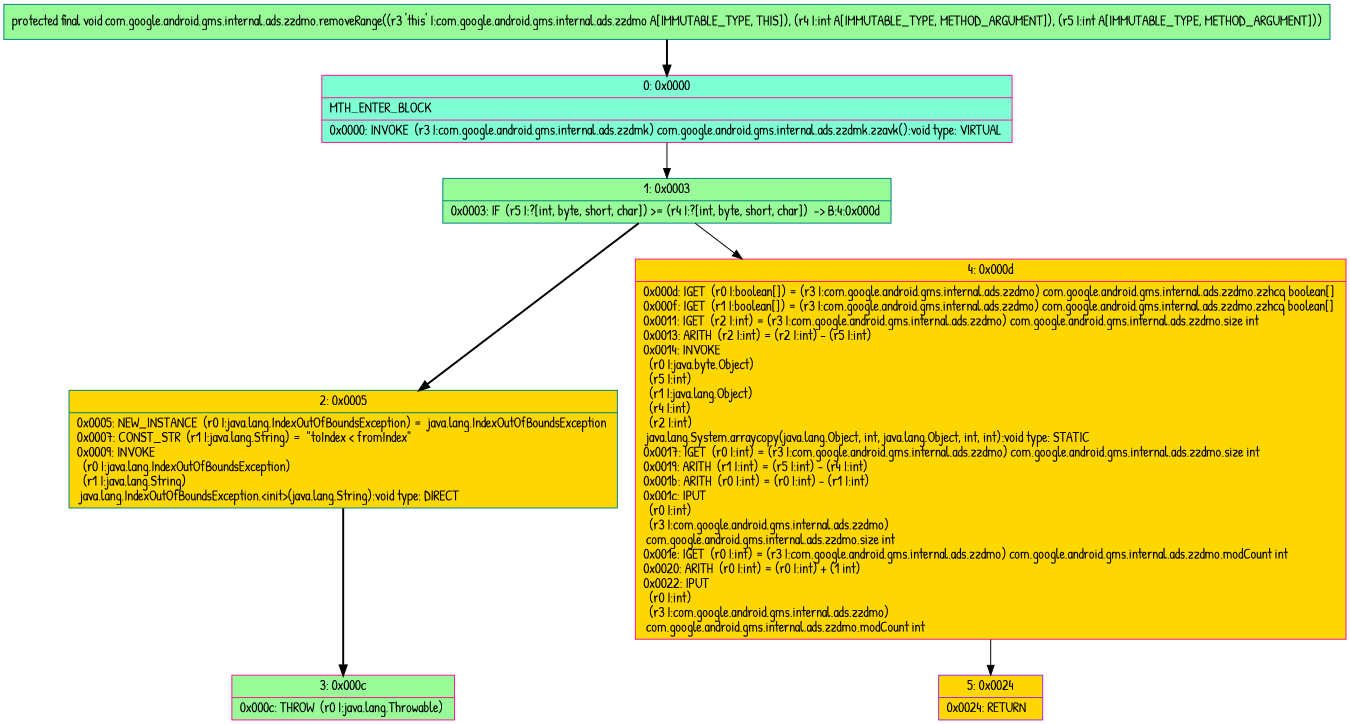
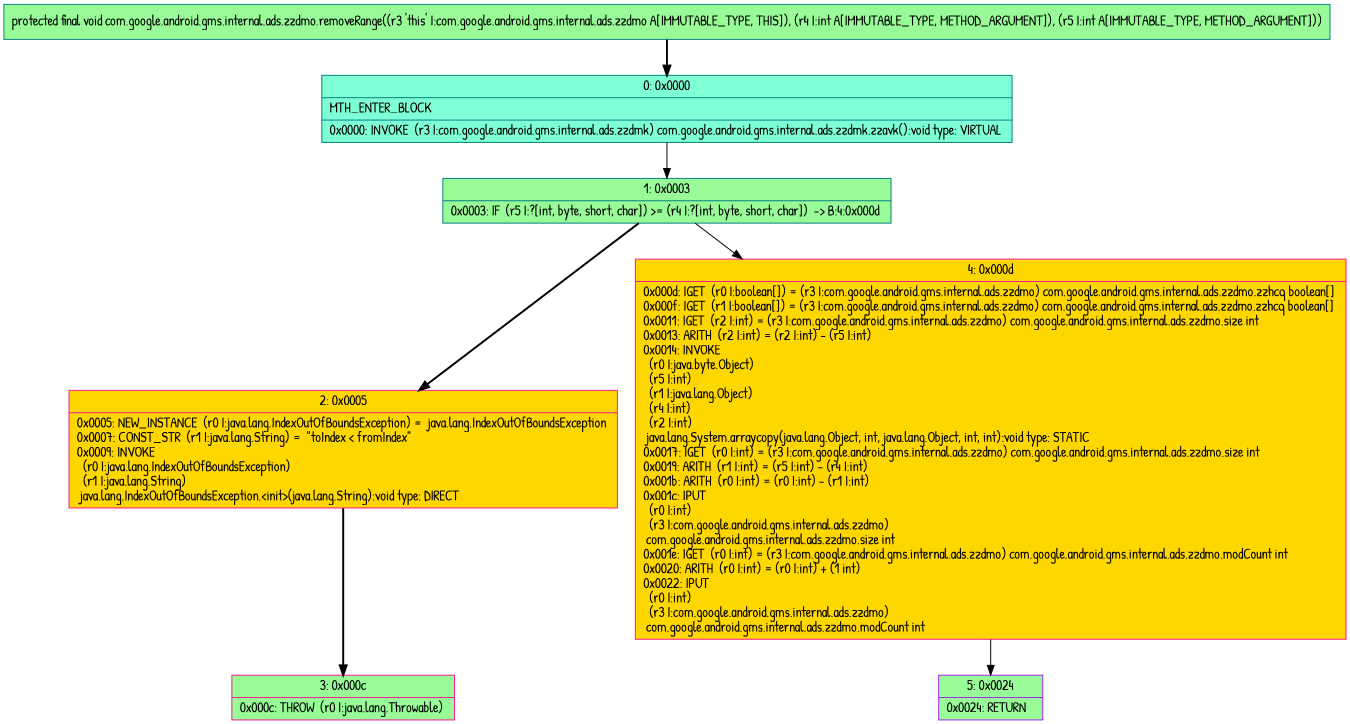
(667, 109) -> (667, 109)
(343, 449) -> (343, 449)
(991, 698) -> (991, 698)
